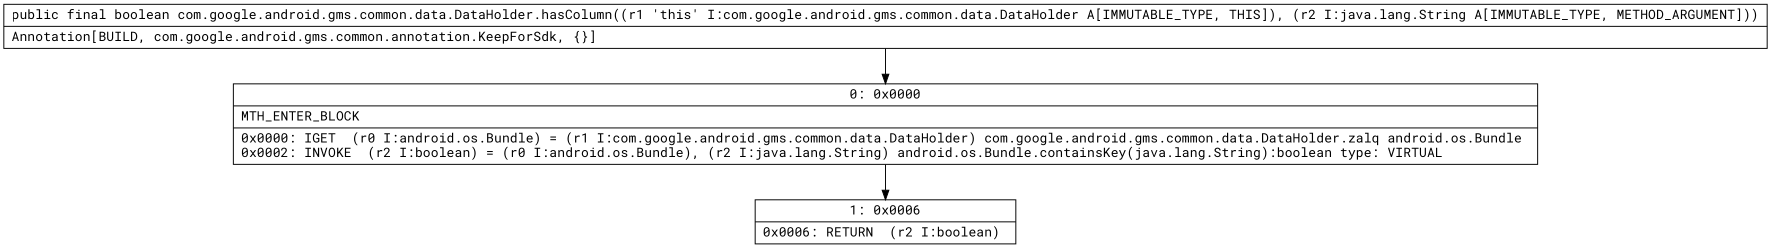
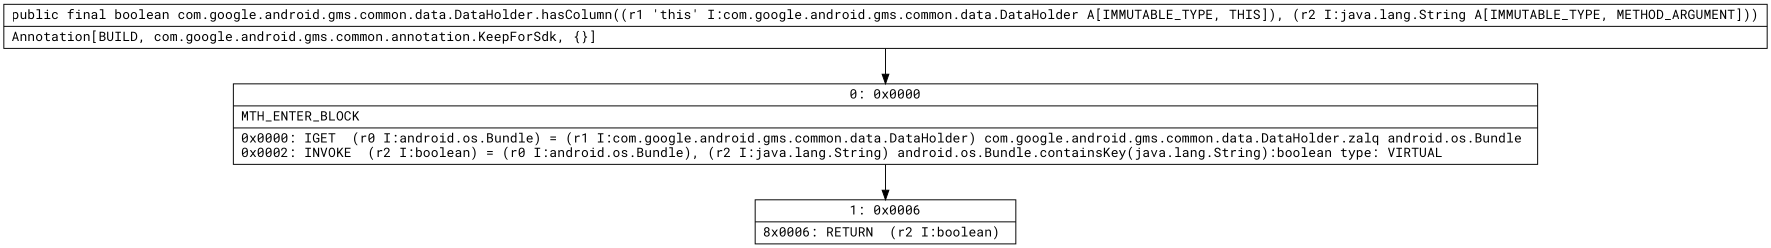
(886, 232) -> (886, 232)
